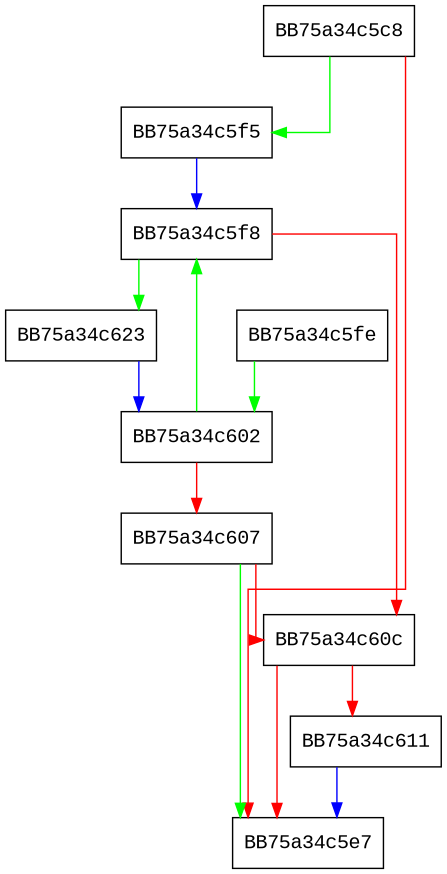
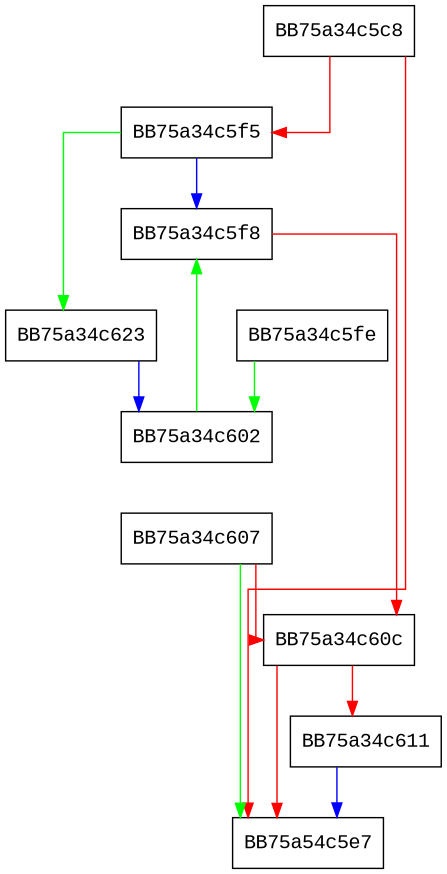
(330, 116) -> (330, 116)
(139, 278) -> (63, 185)
(197, 481) -> none
(308, 843) -> (308, 843)
